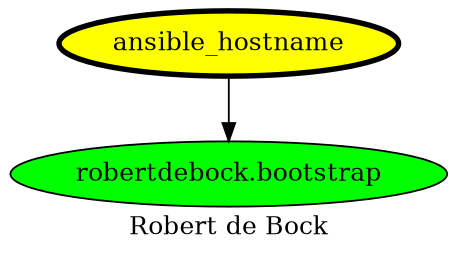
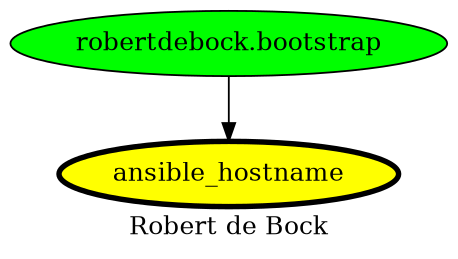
(229, 100) -> (229, 100)
